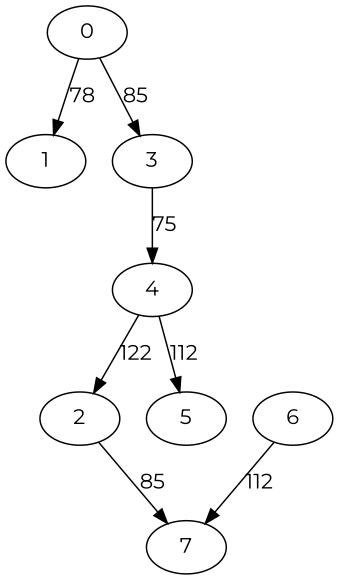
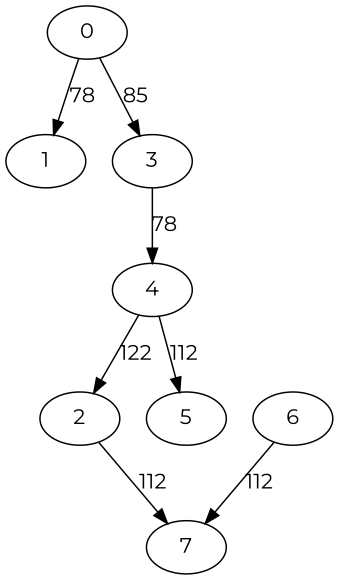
(165, 226) -> (165, 226)
(153, 483) -> (153, 483)
